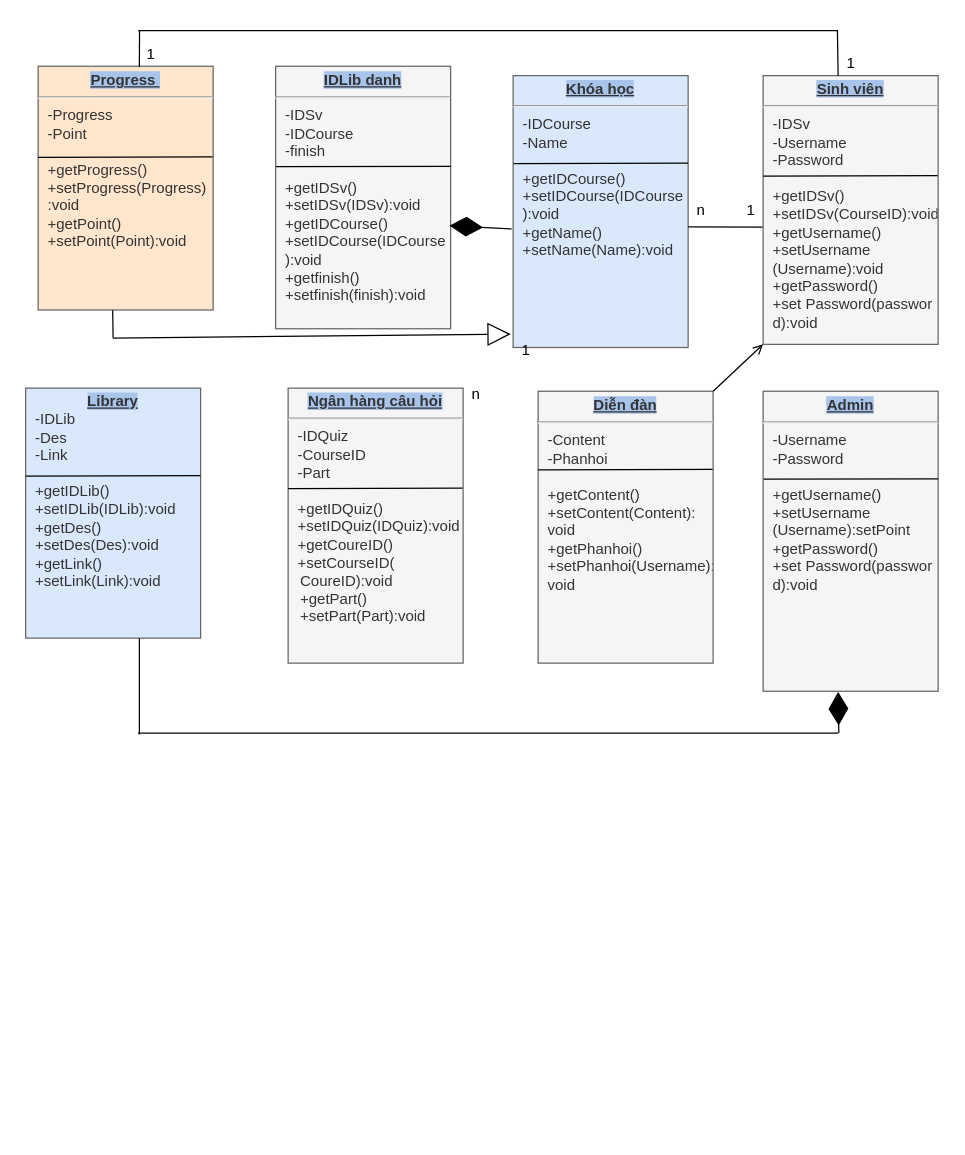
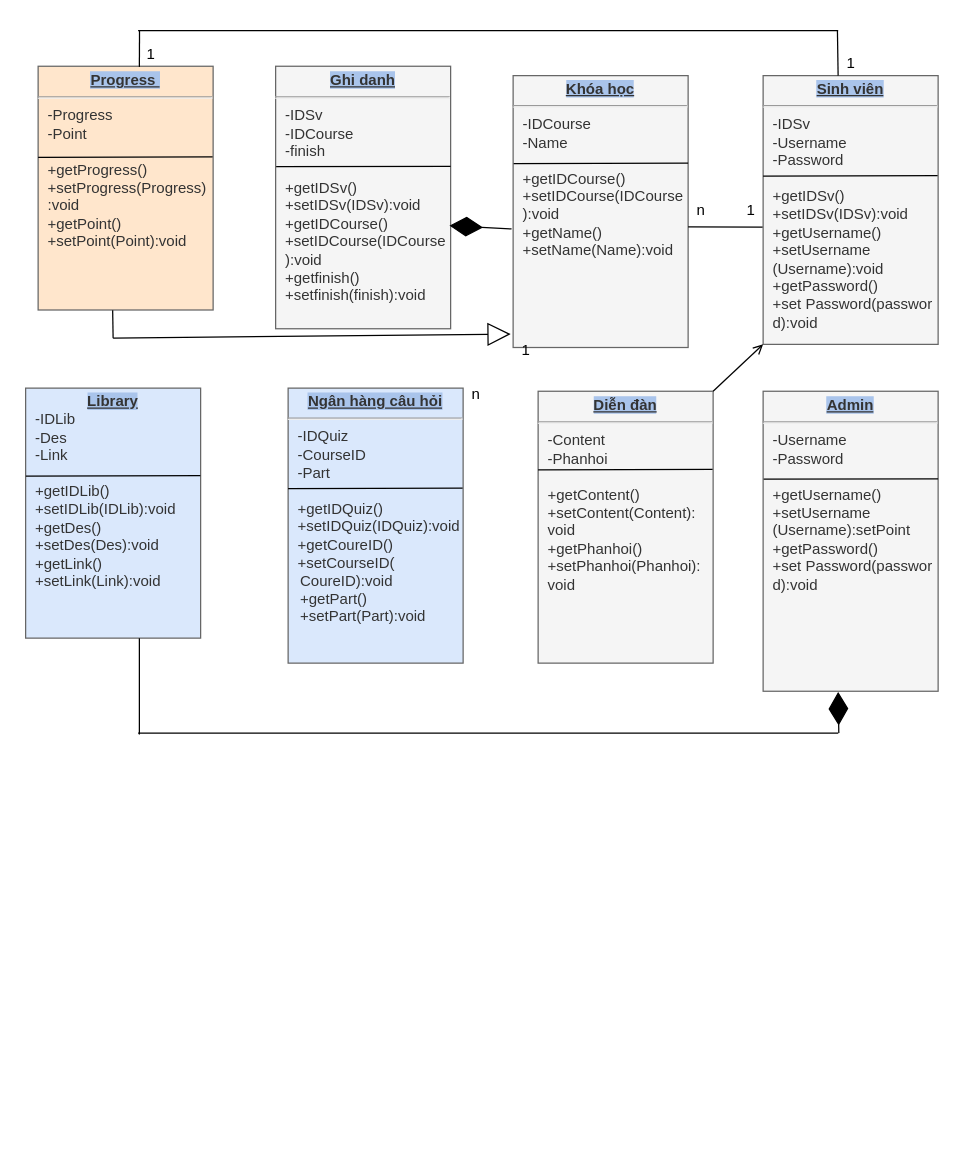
(364, 166) -> (364, 166)
(856, 184) -> (849, 184)
(601, 212) -> (601, 212)
(627, 473) -> (624, 473)
(376, 526) -> (376, 526)
